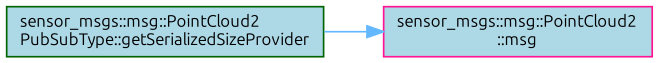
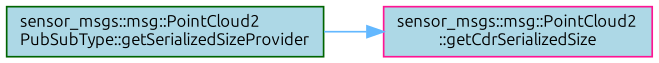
(518, 32) -> (518, 32)
